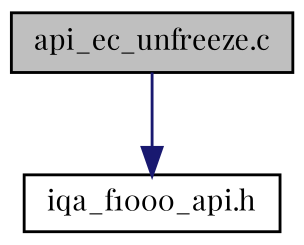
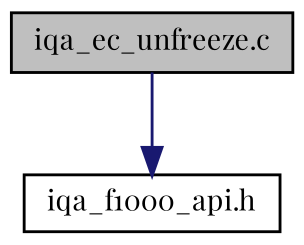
(152, 43) -> (152, 43)
